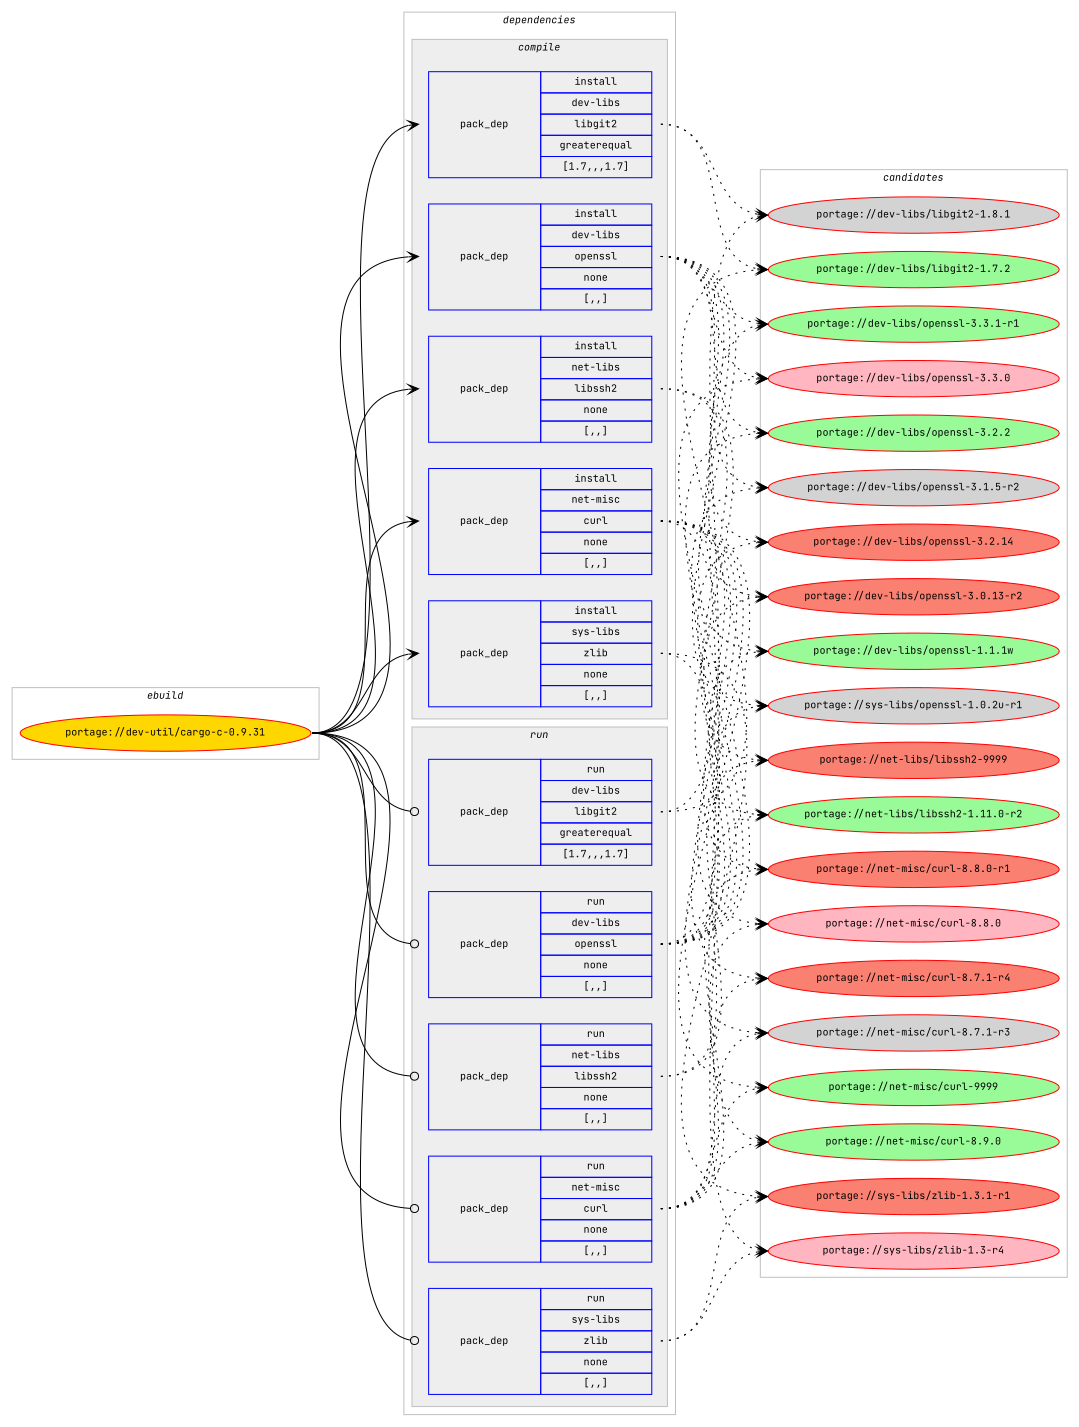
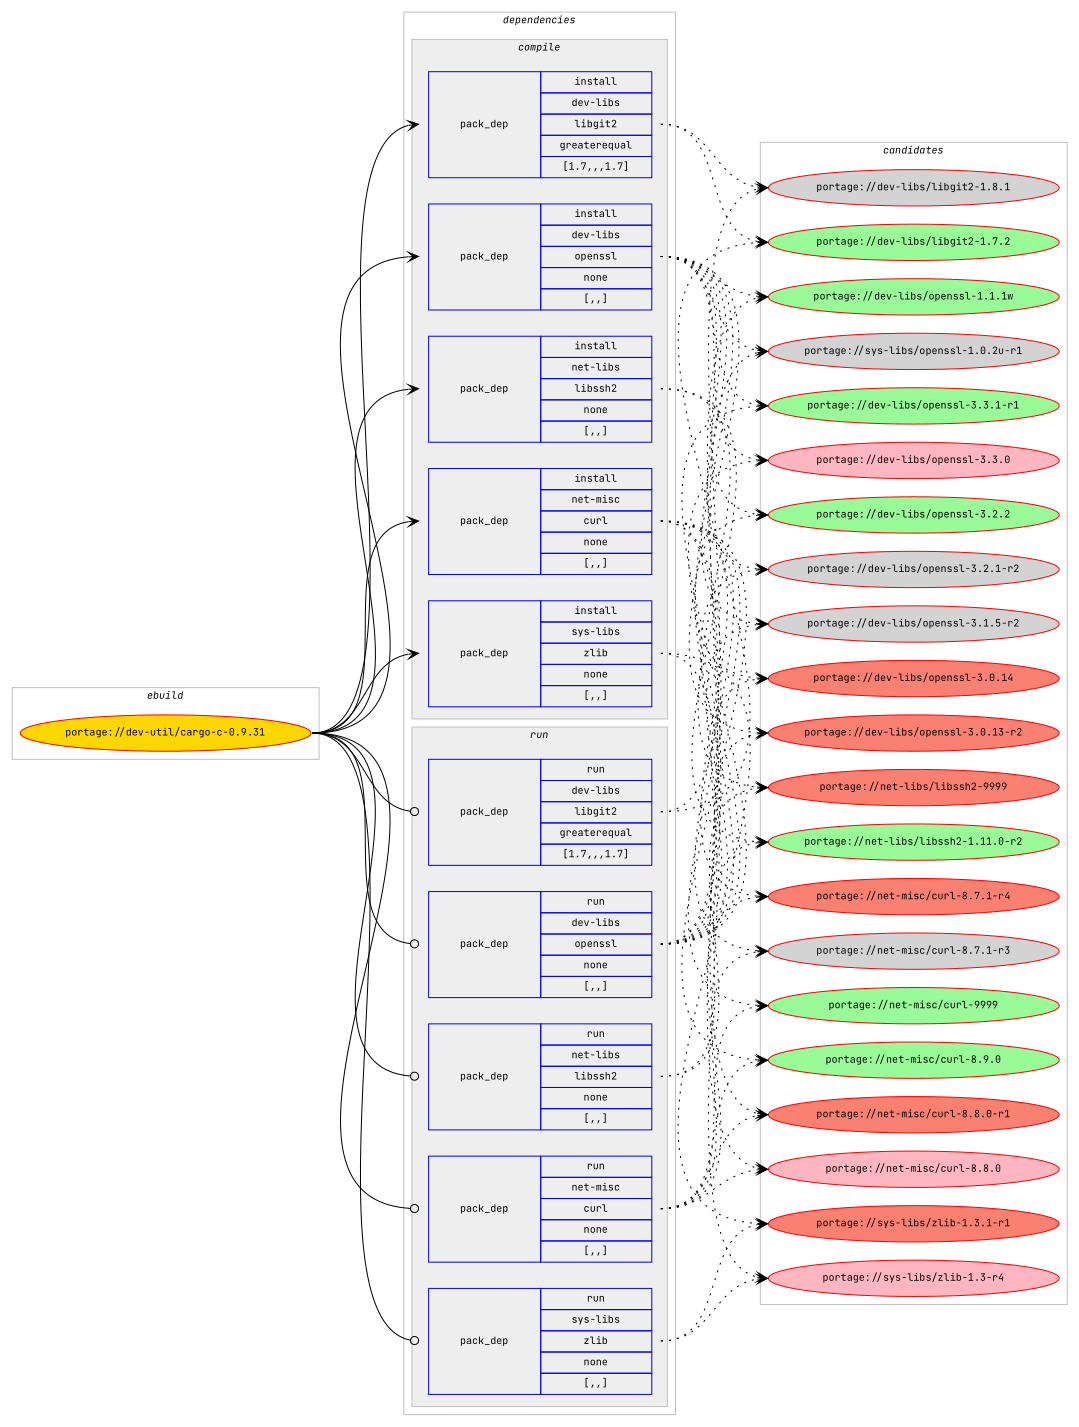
(914, 542) -> (914, 679)
none -> (914, 569)
